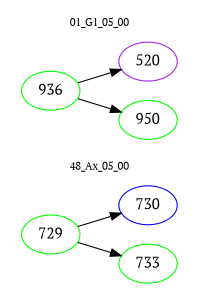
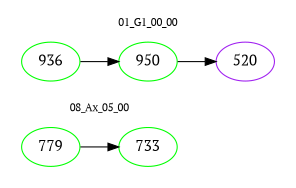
(99, 23) -> (148, 23)
(94, 78) -> (191, 62)
(99, 167) -> (99, 109)
(148, 205) -> none
(51, 234) -> (51, 147)
